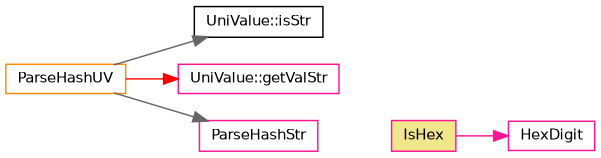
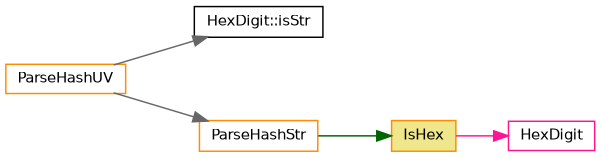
(259, 22) -> (259, 22)
(259, 79) -> none
(259, 136) -> (259, 136)
none -> (347, 136)
(424, 136) -> (424, 136)
